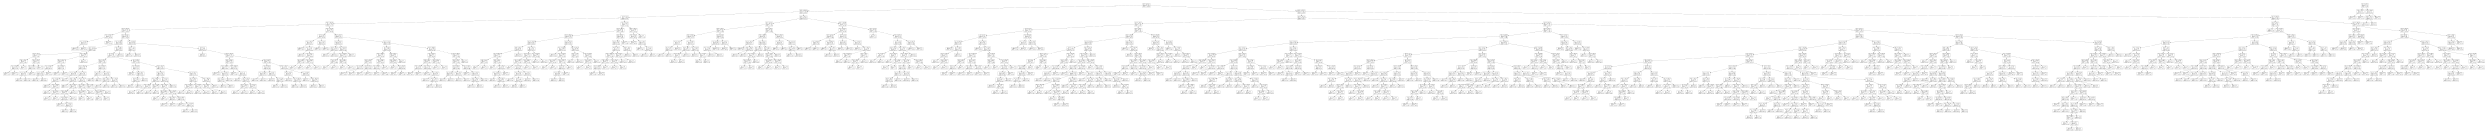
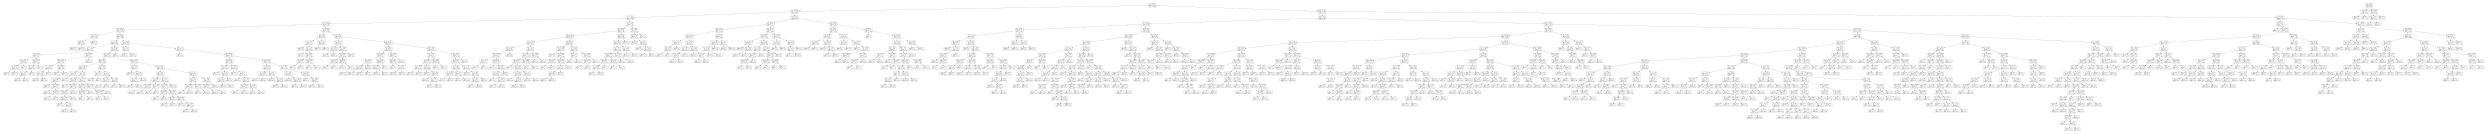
(1091, 92) -> none
